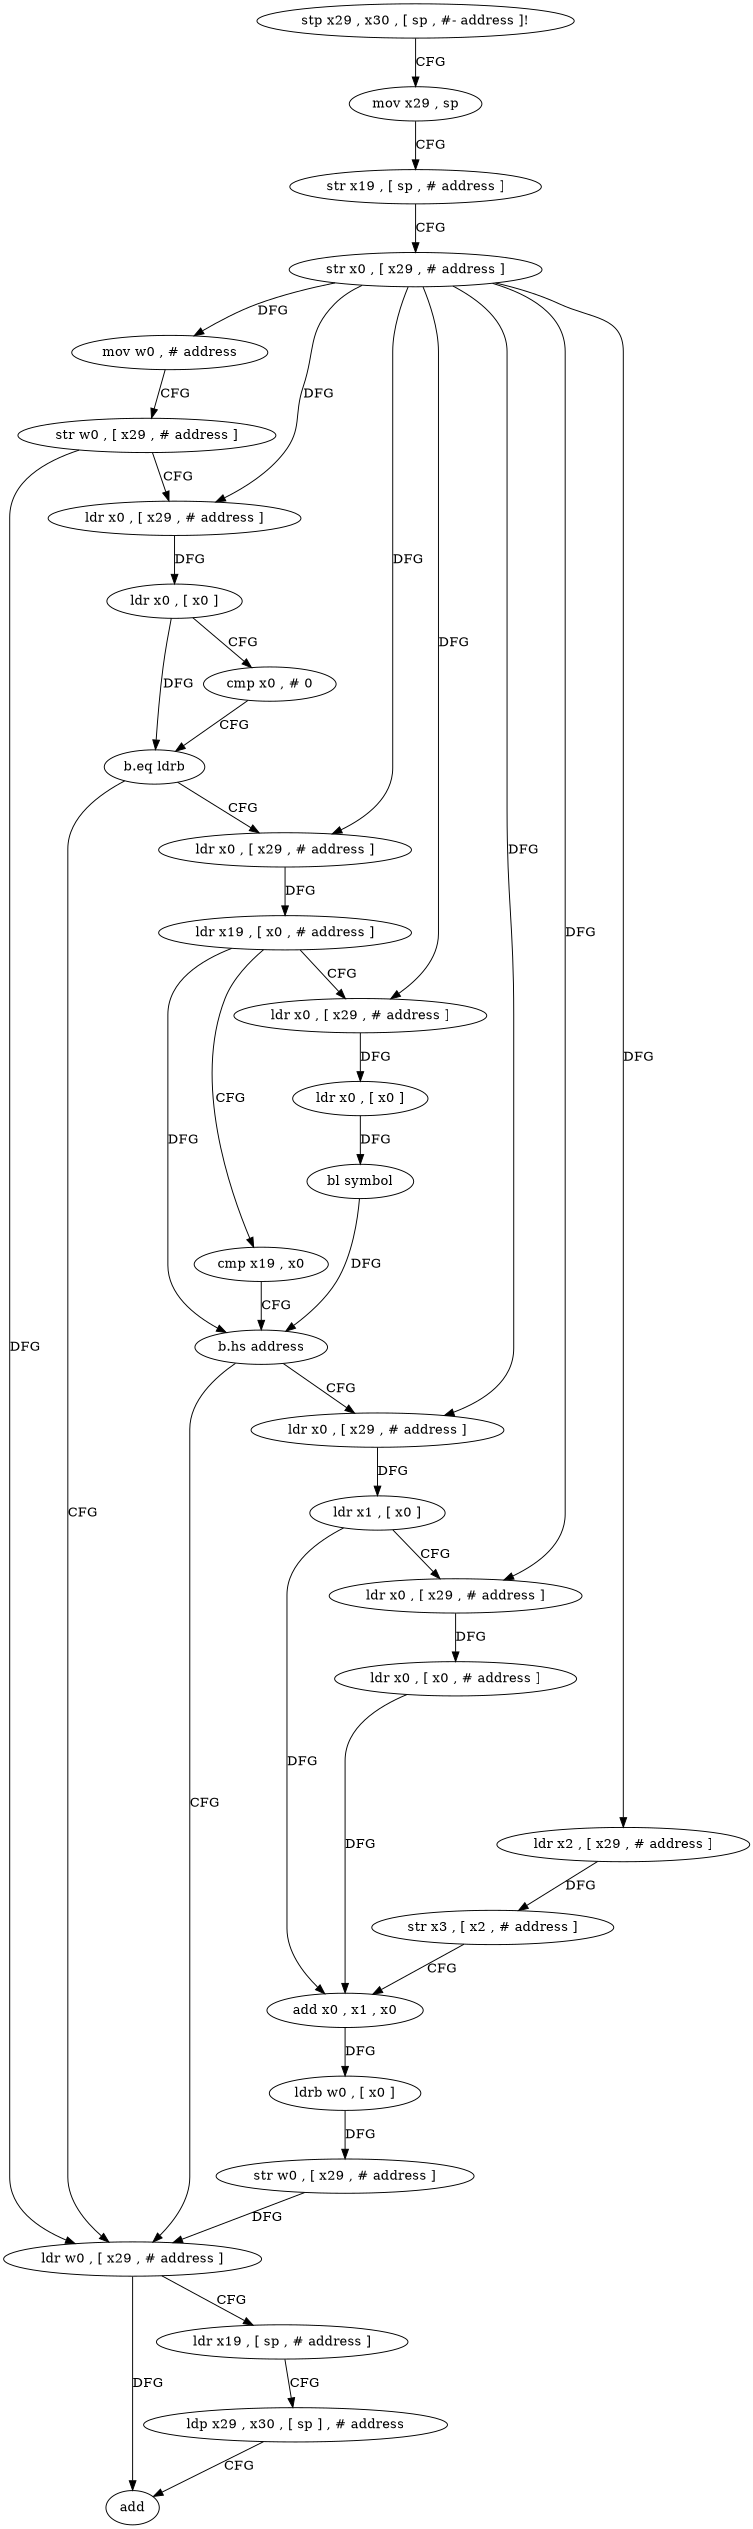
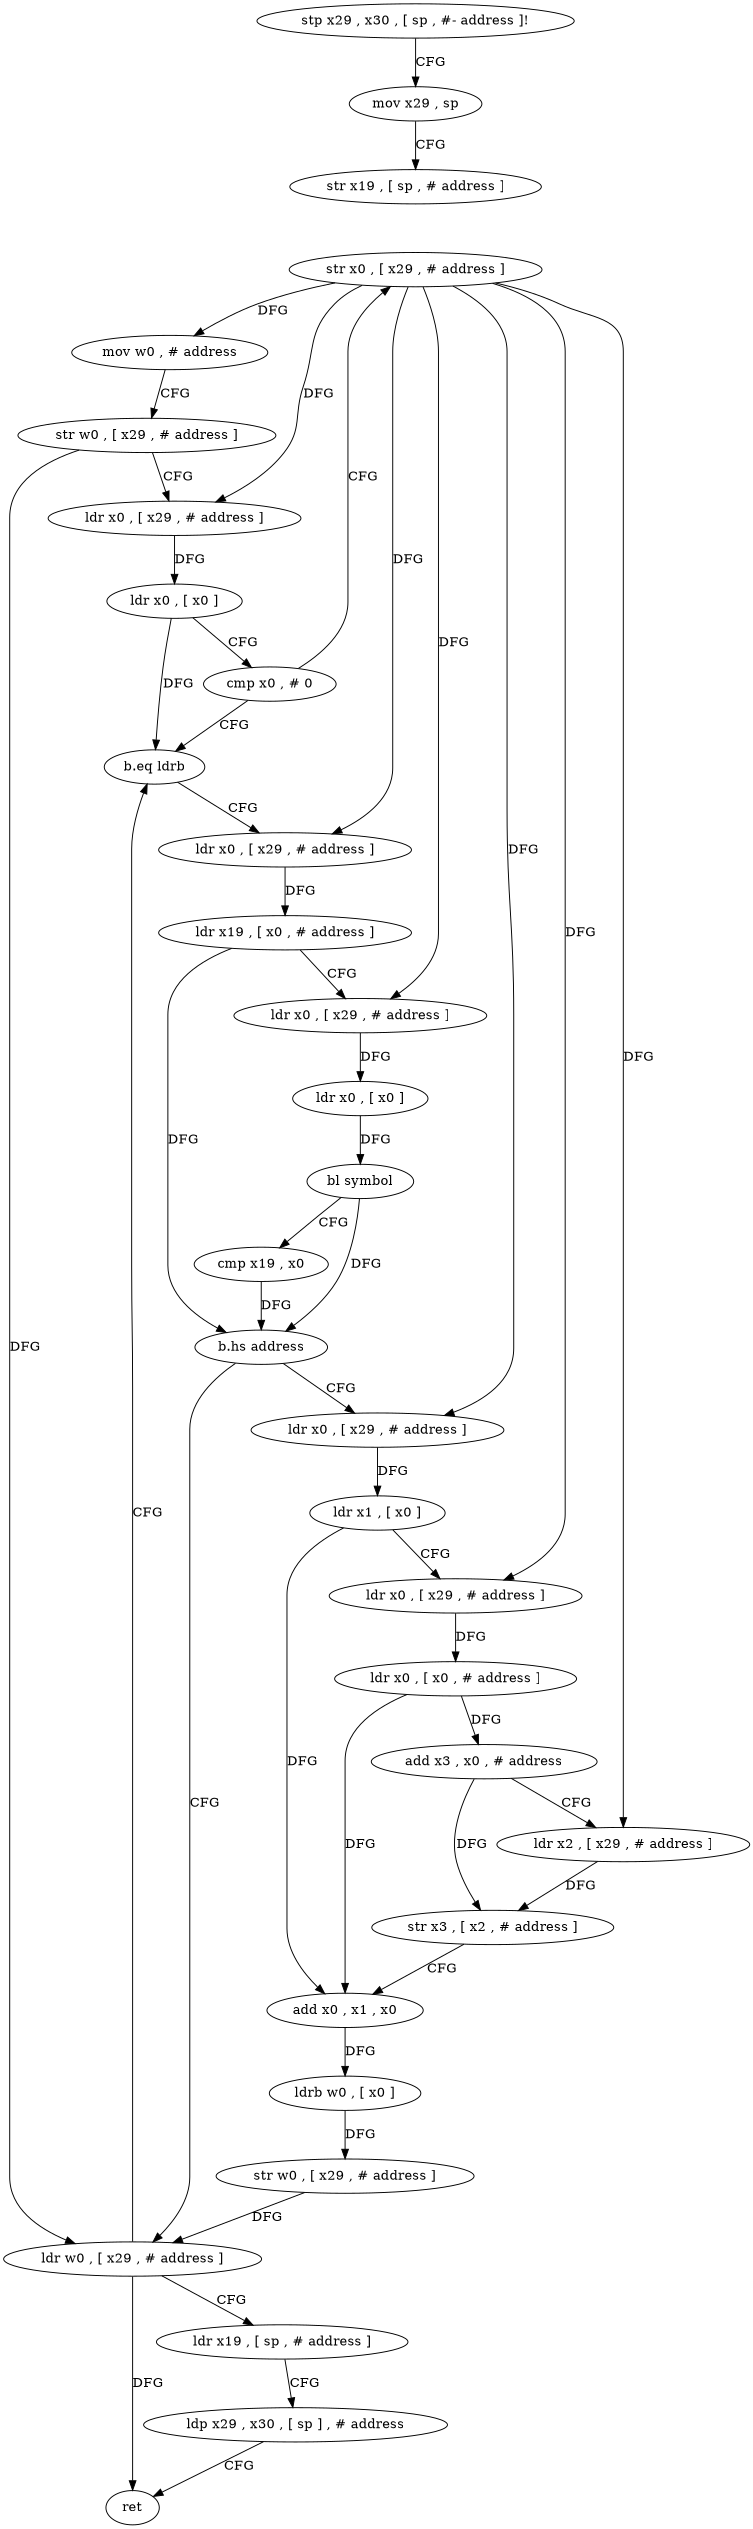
(416, 223) -> (348, 485)
(213, 1089) -> (314, 1219)
(276, 1306) -> (276, 1306)
(68, 1501) -> (133, 1517)
none -> (484, 1762)
(133, 2508) -> (133, 2508)
